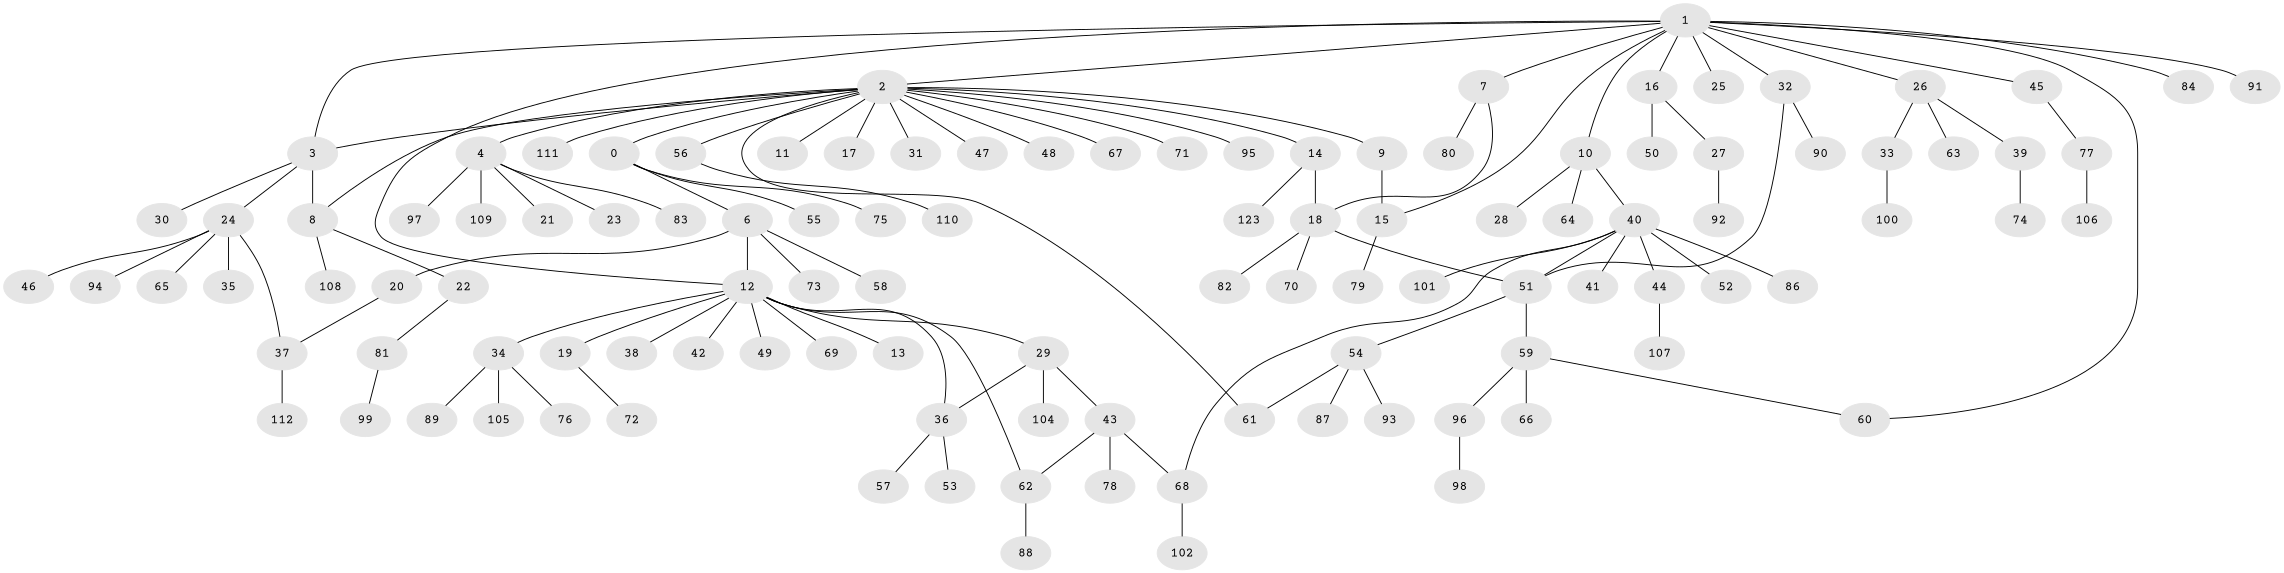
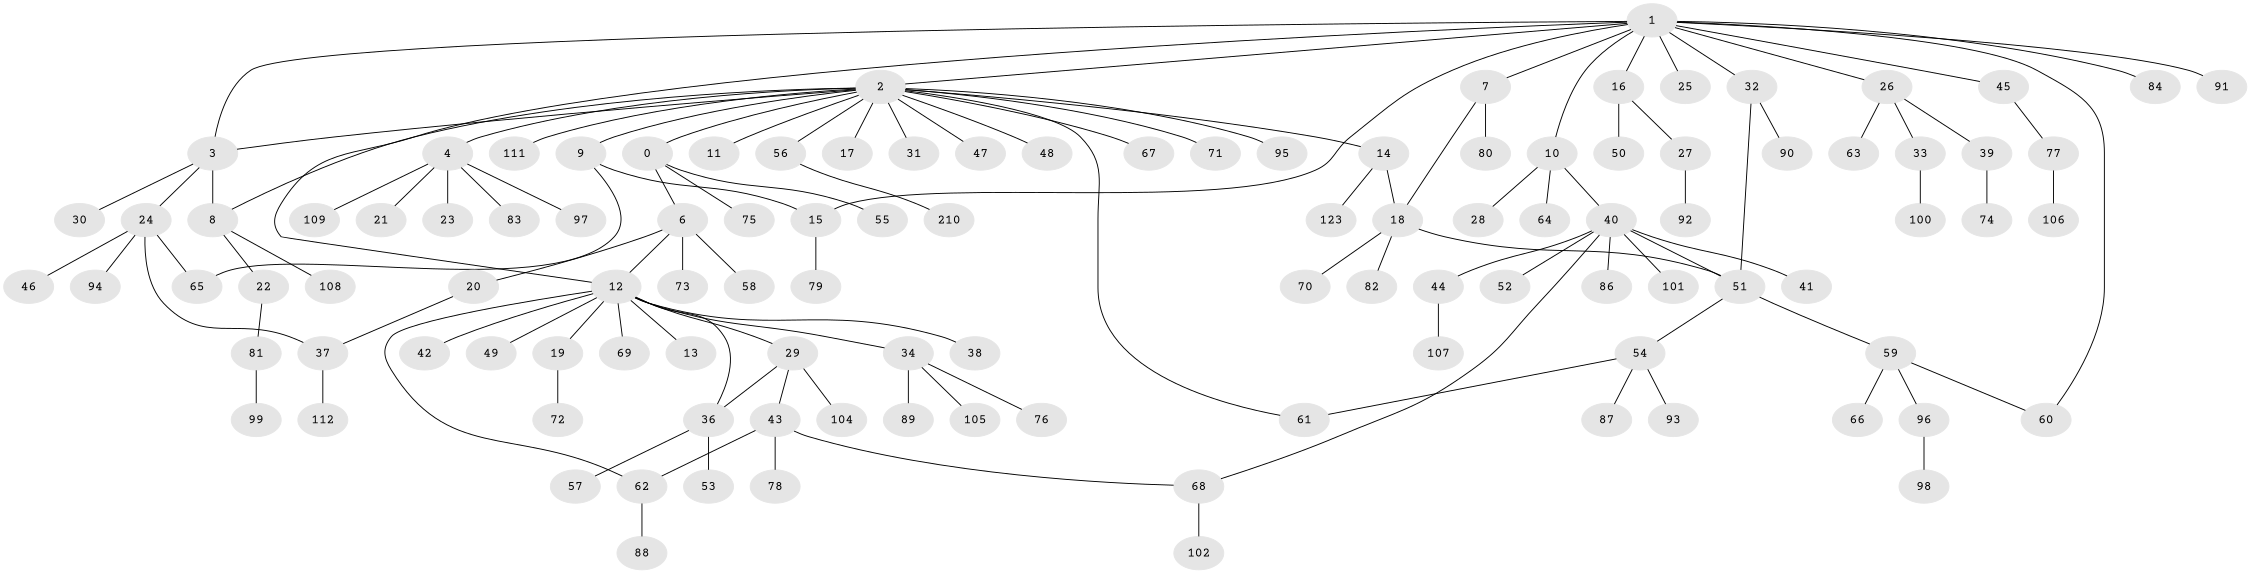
(947, 220) -> (949, 220)
none -> (457, 269)
(228, 287) -> none
